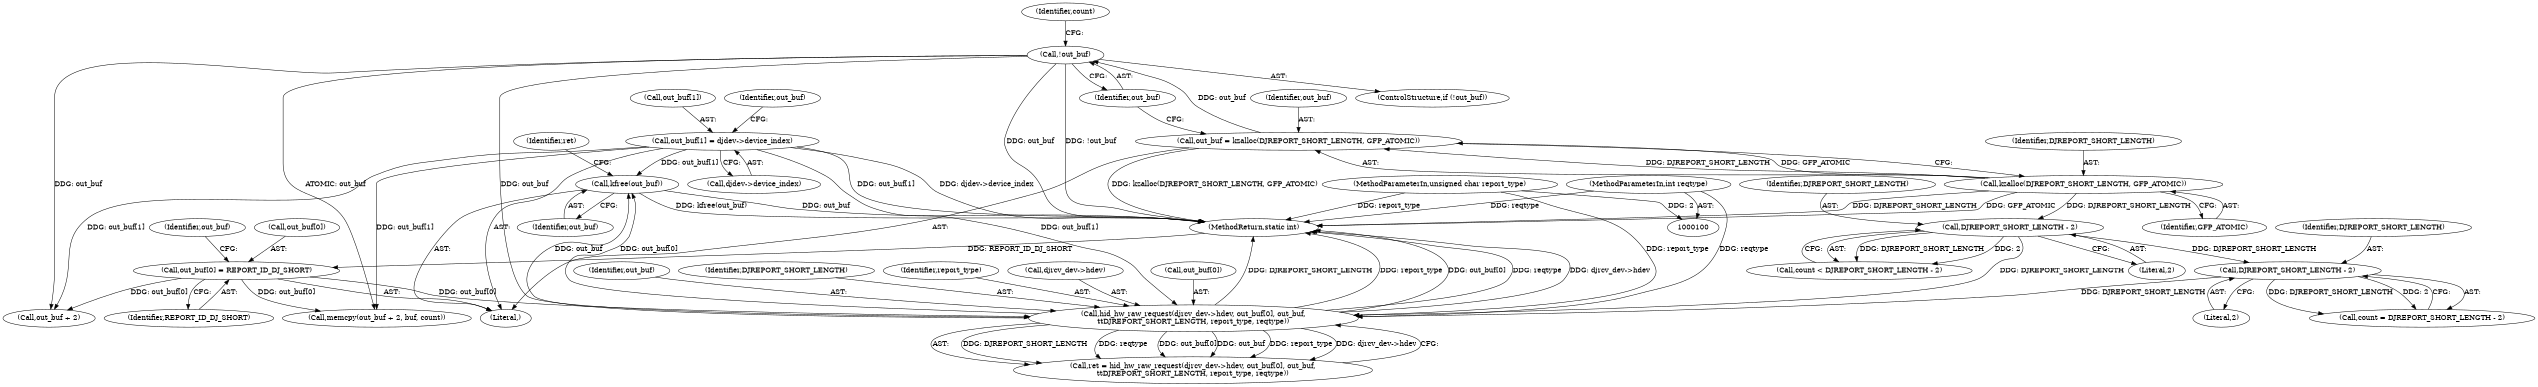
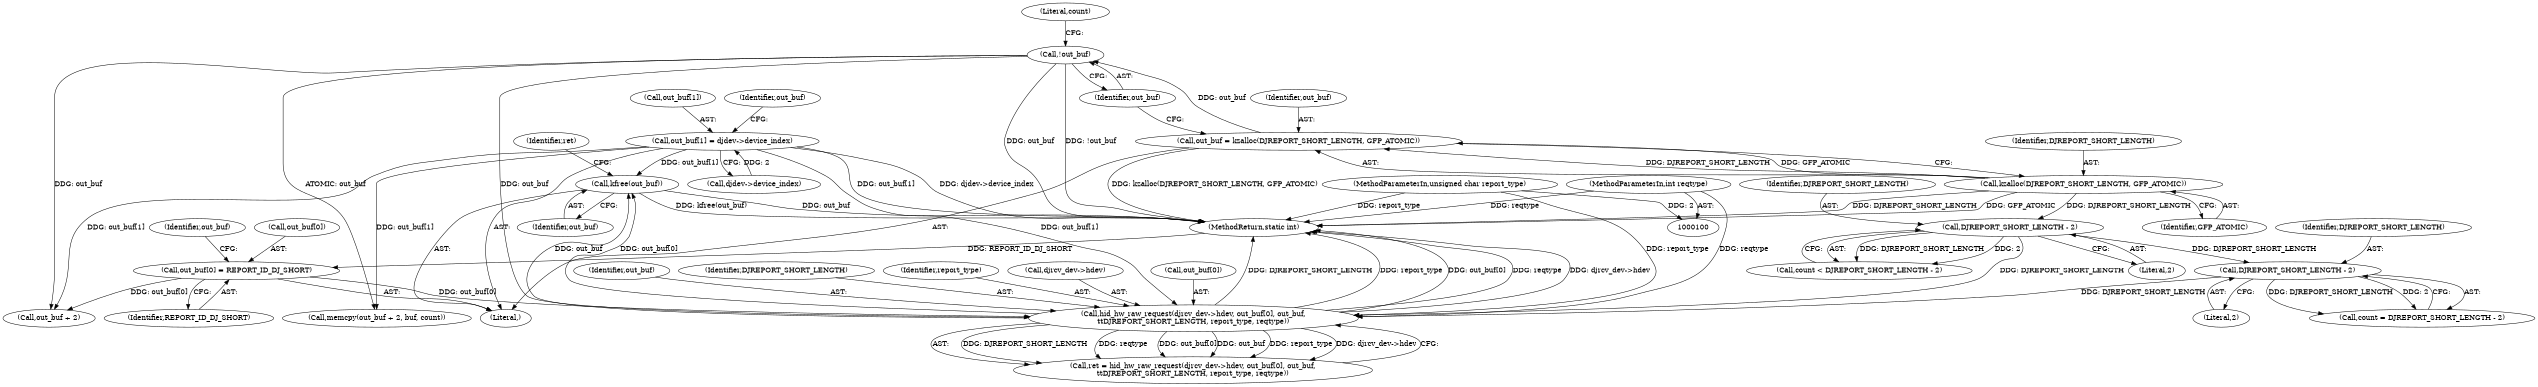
(1066, 12) -> (1066, 12)
(1432, 98) -> none
(757, 163) -> (757, 163)
(275, 302) -> none
